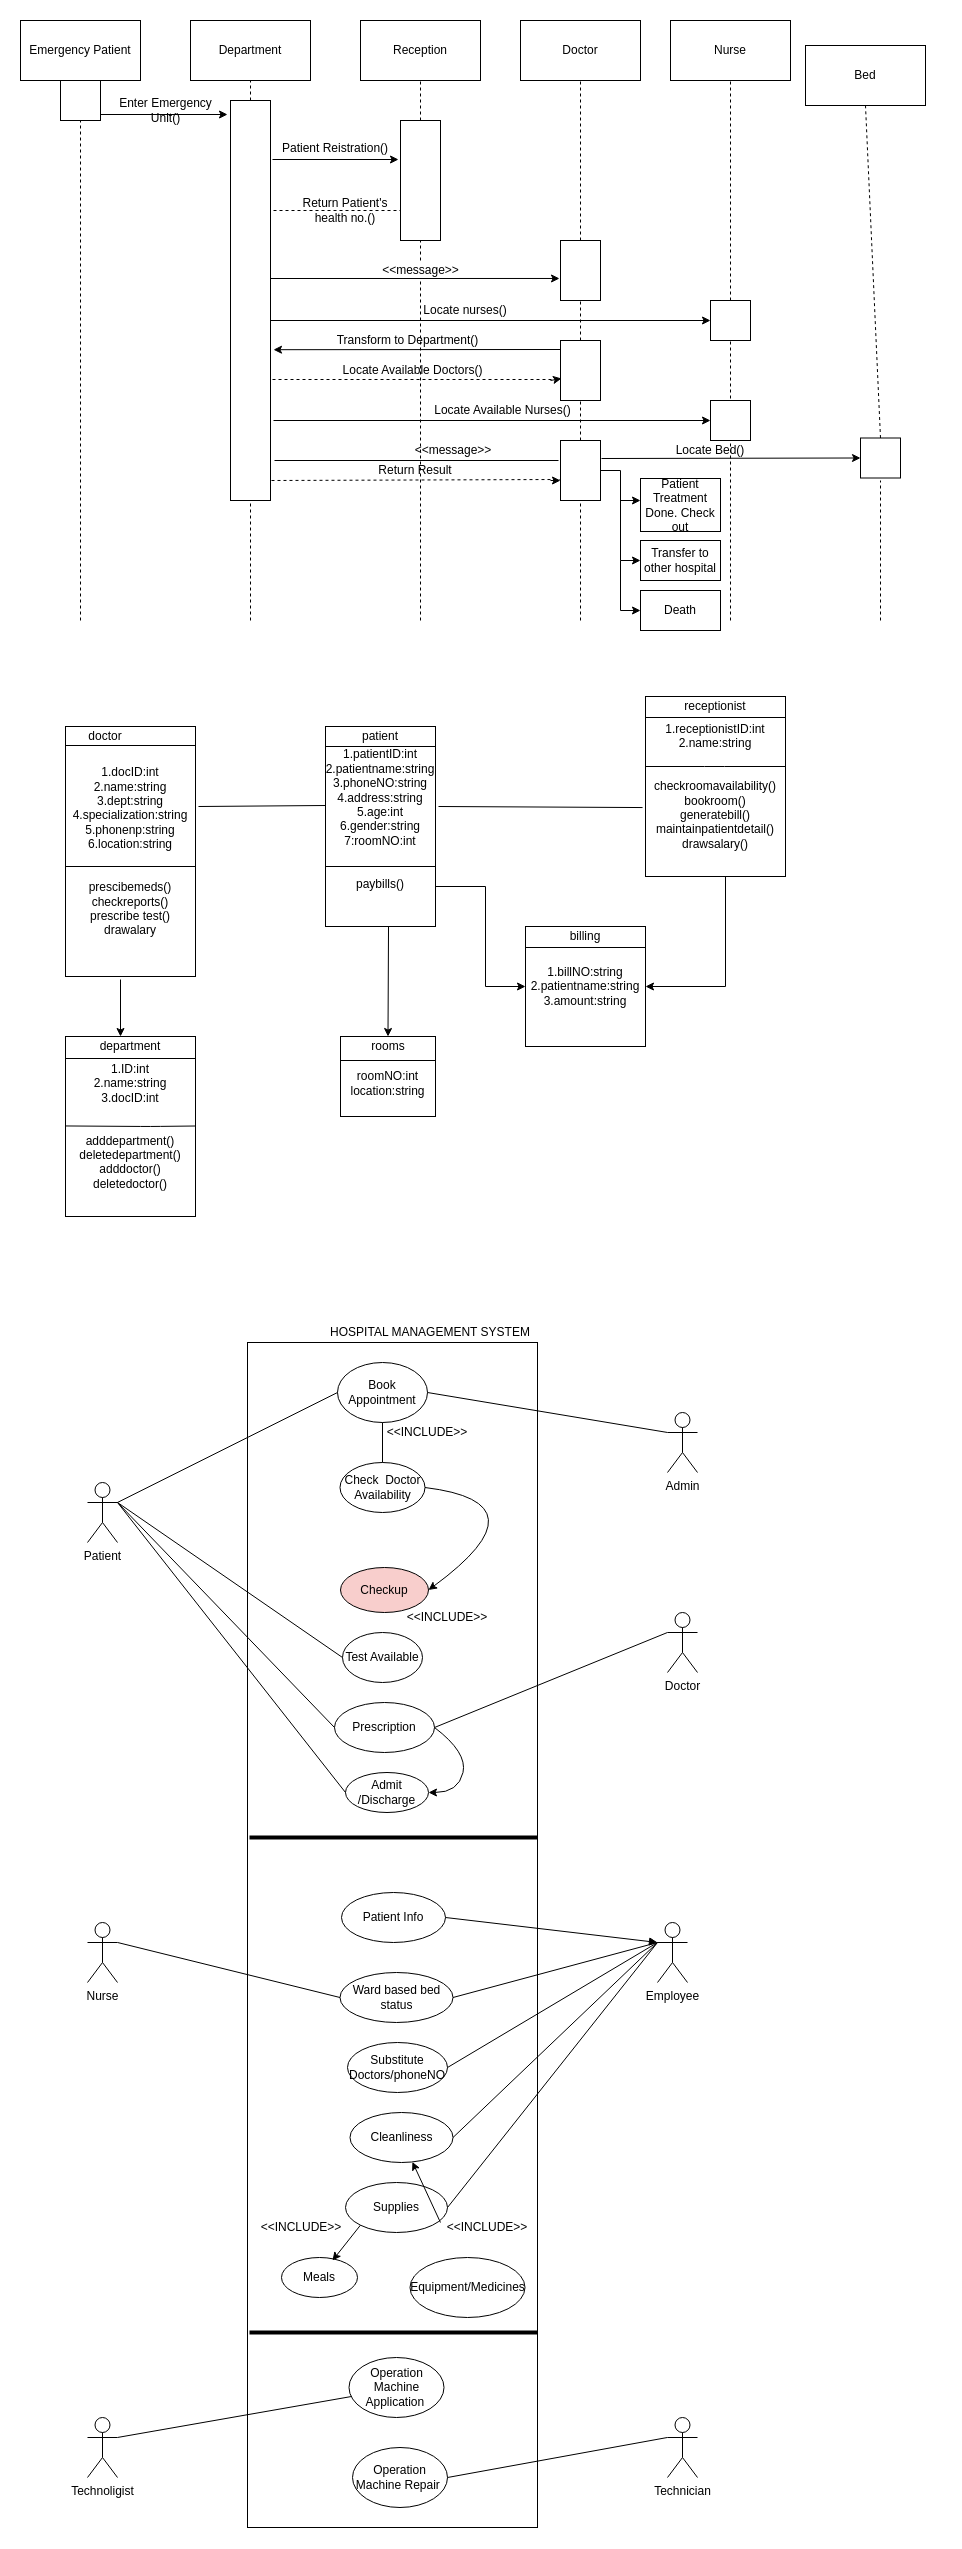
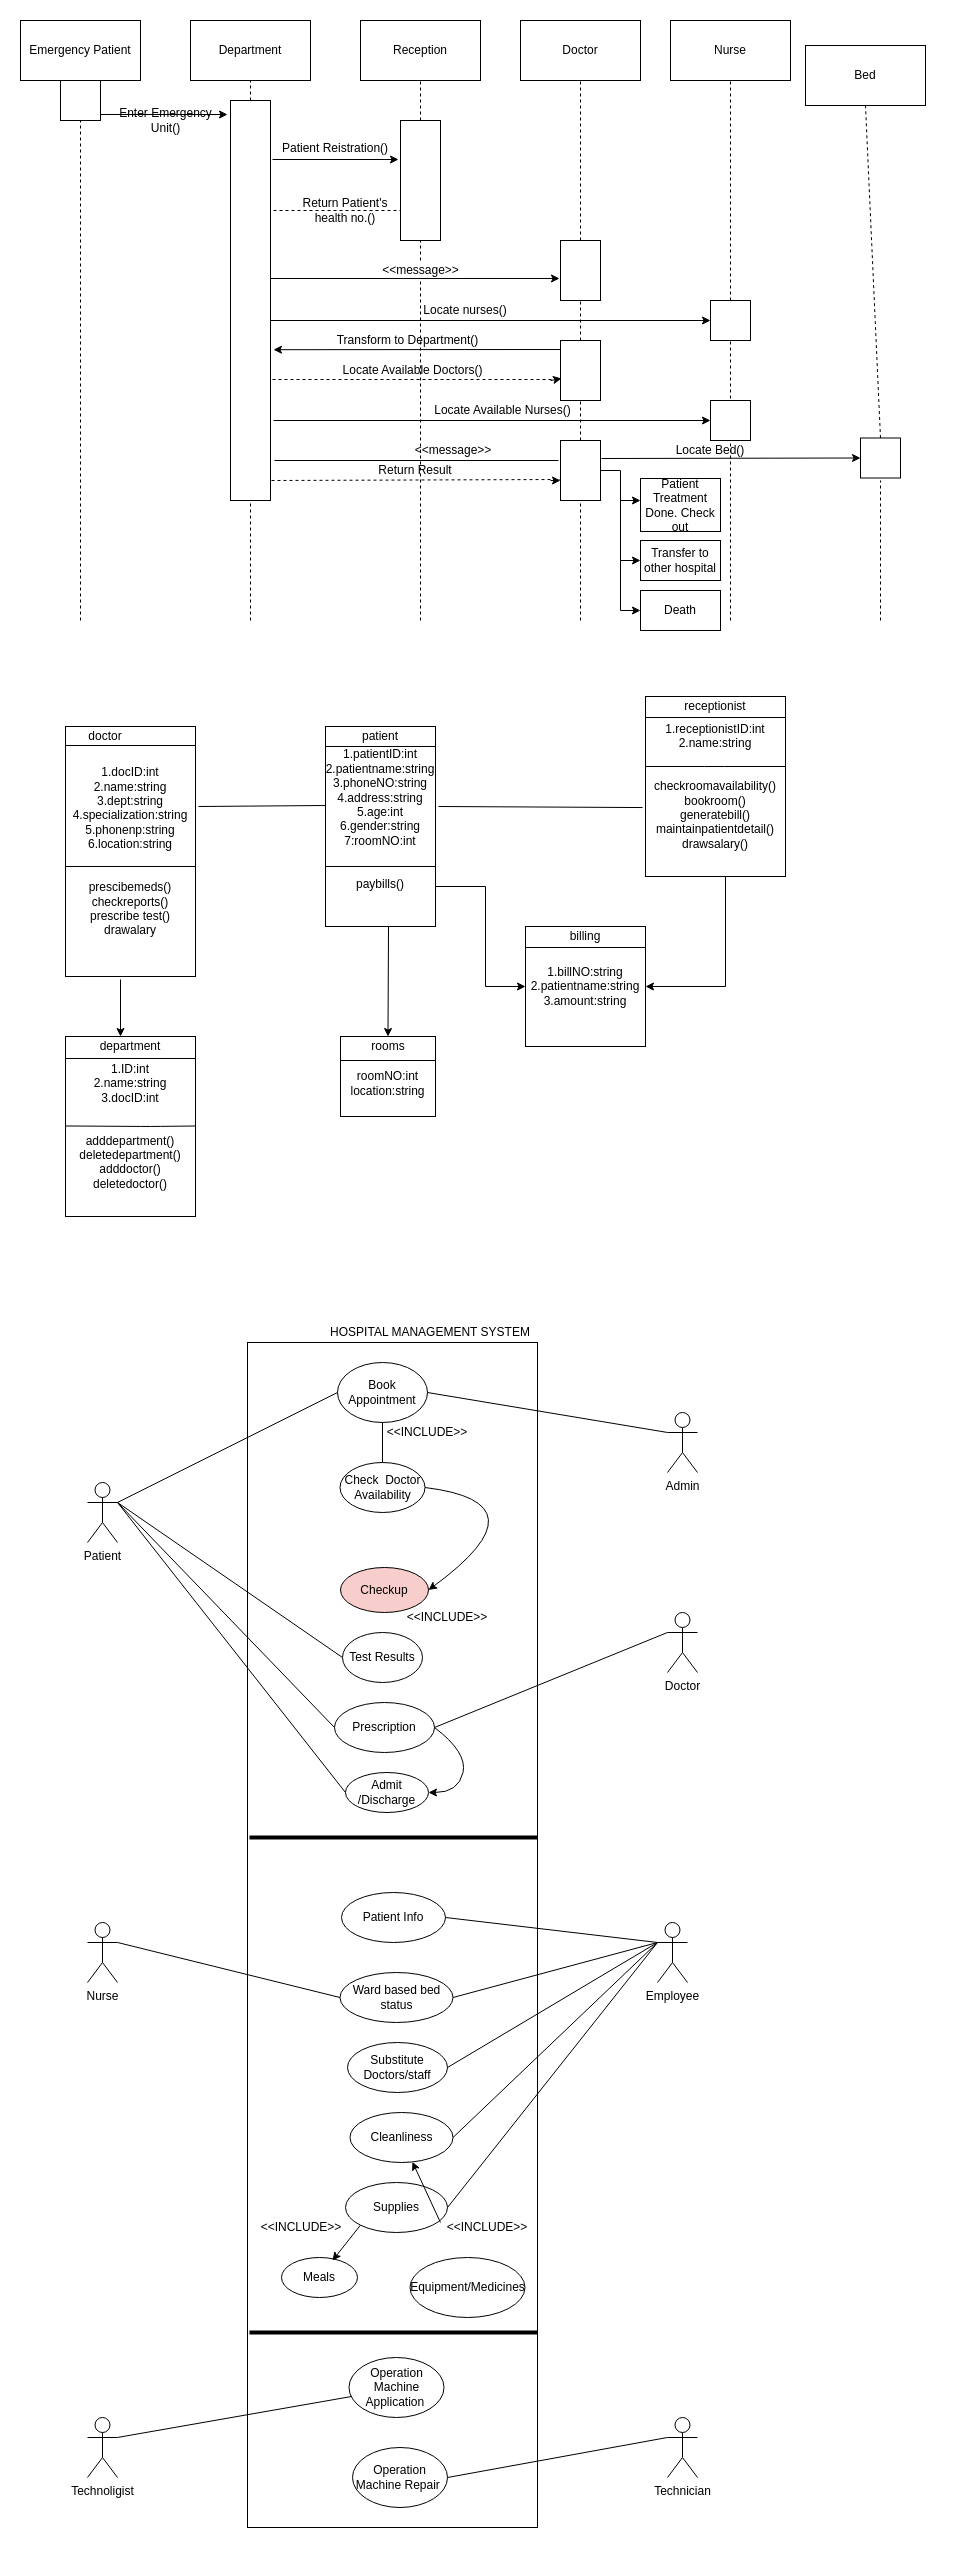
(166, 111) -> (166, 121)
(383, 1658) -> (383, 1658)
(648, 1941) -> (649, 1941)
(398, 2068) -> (398, 2068)
